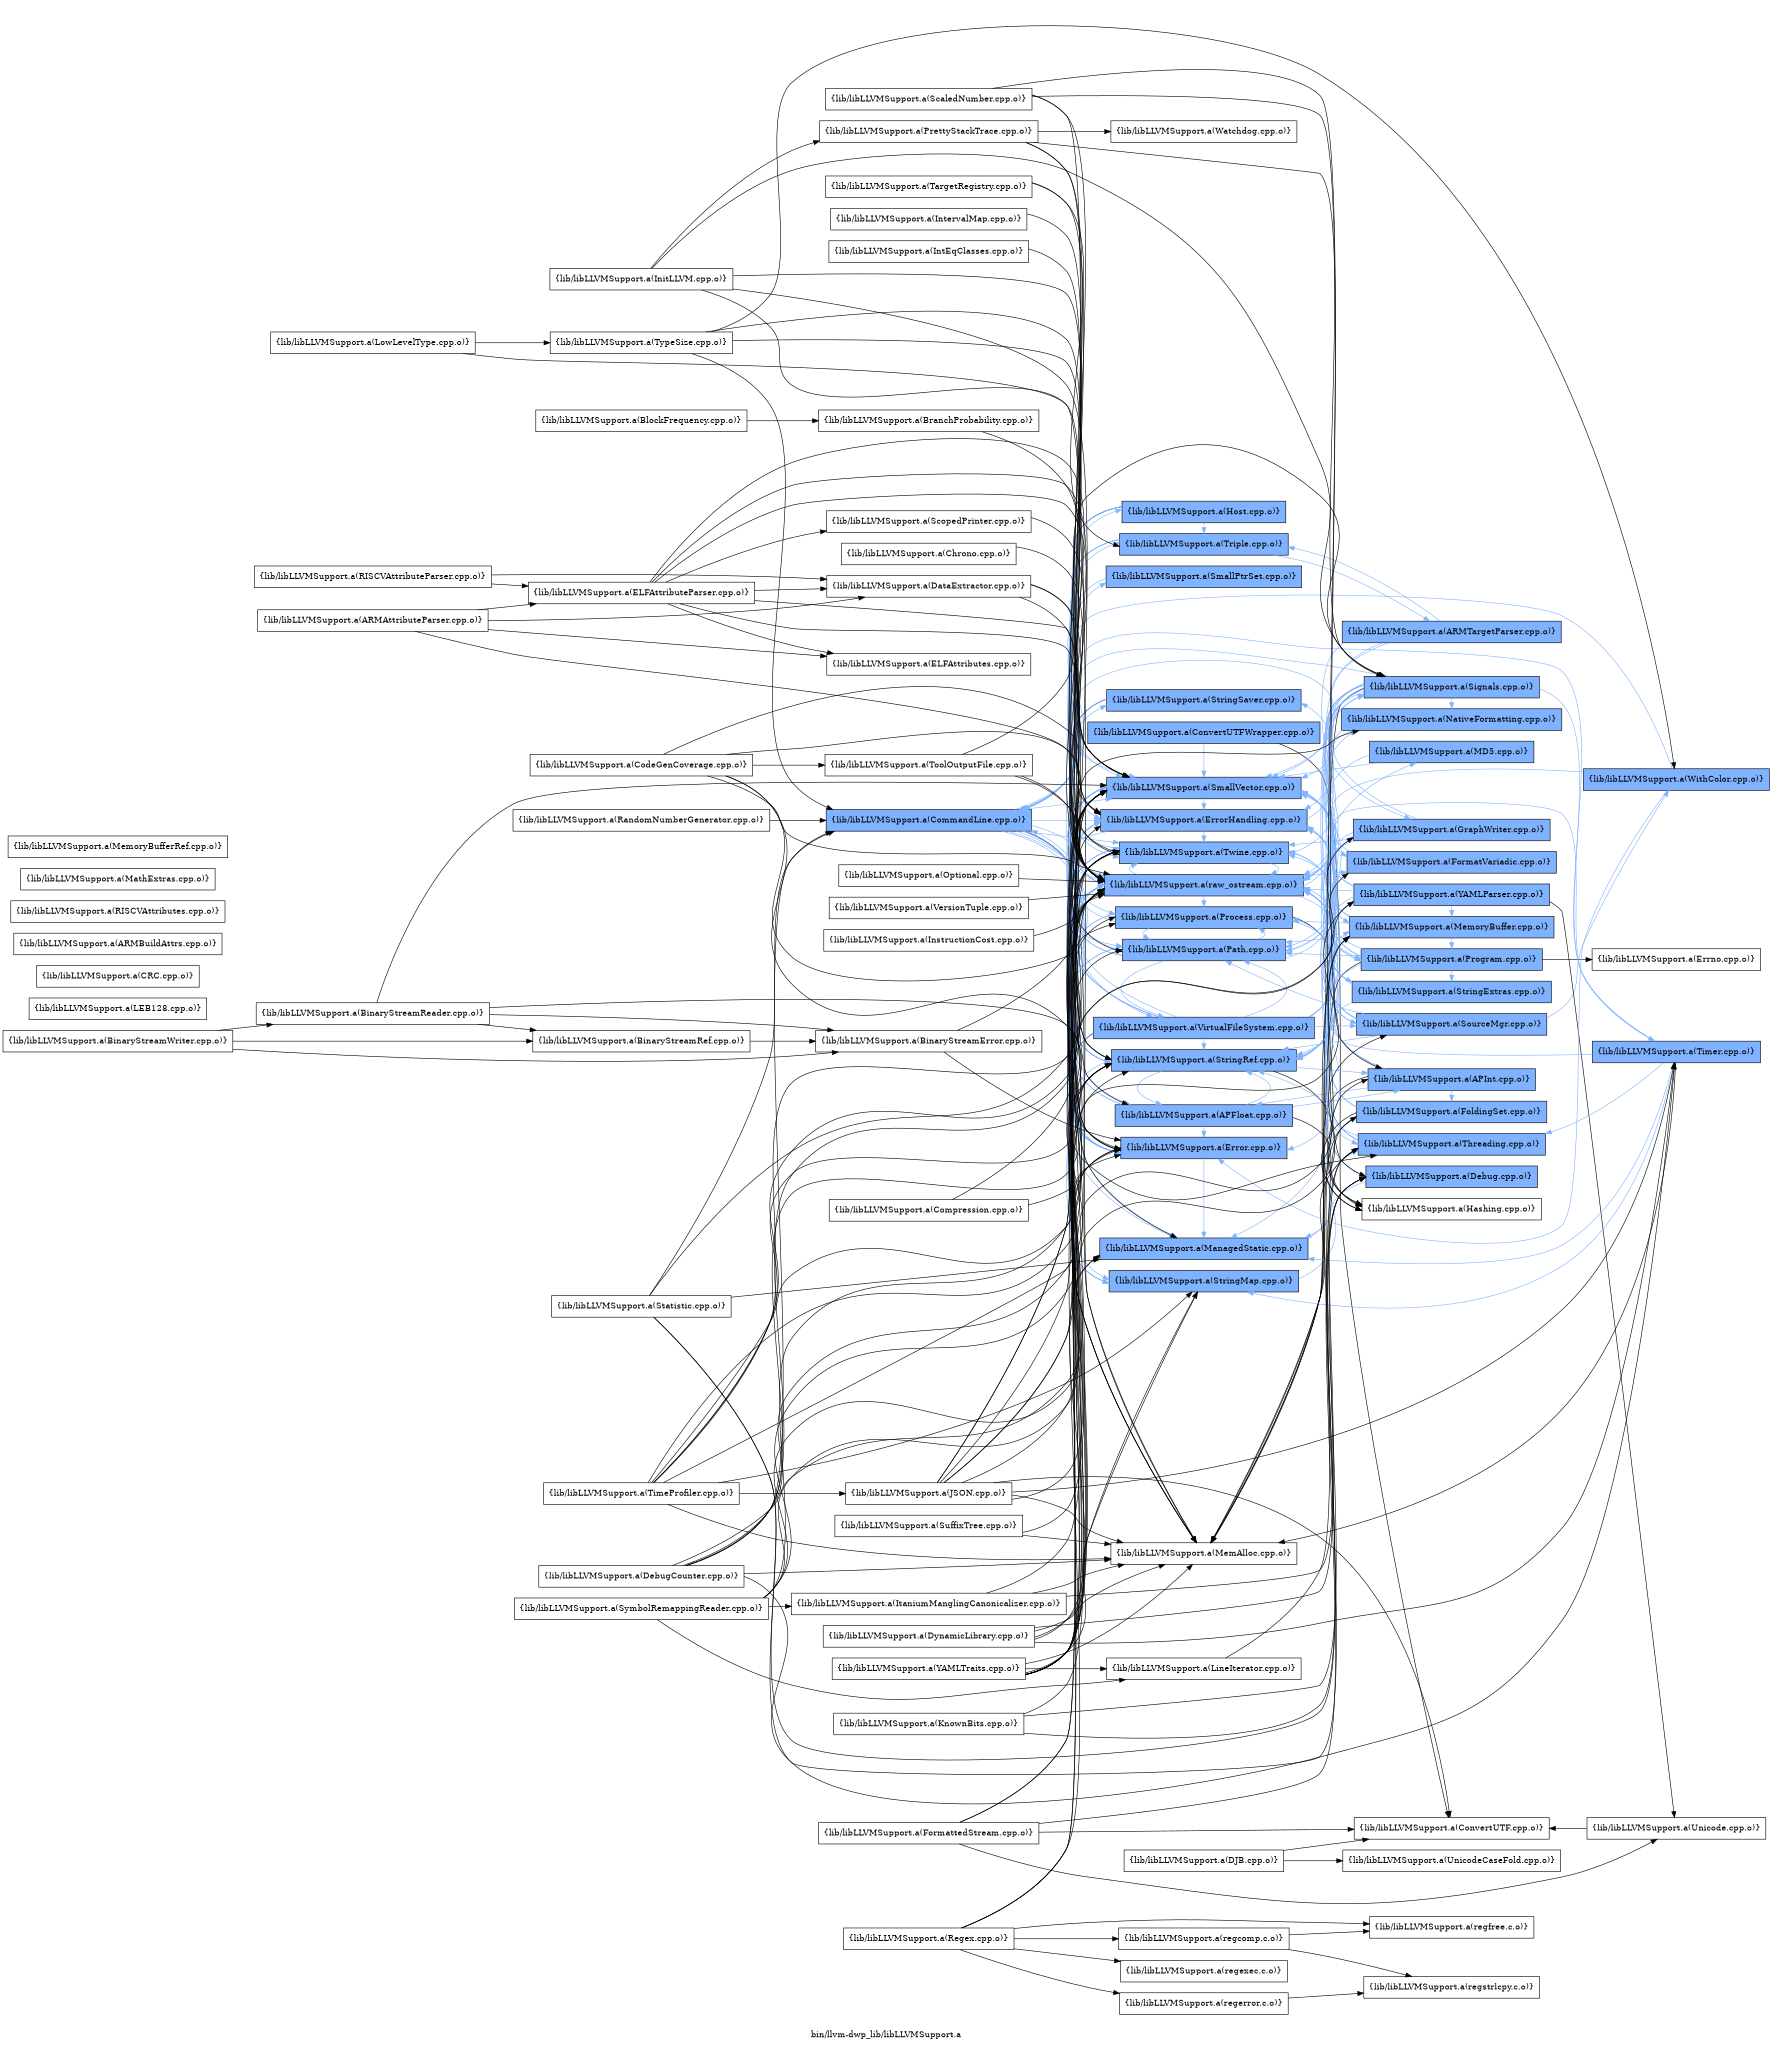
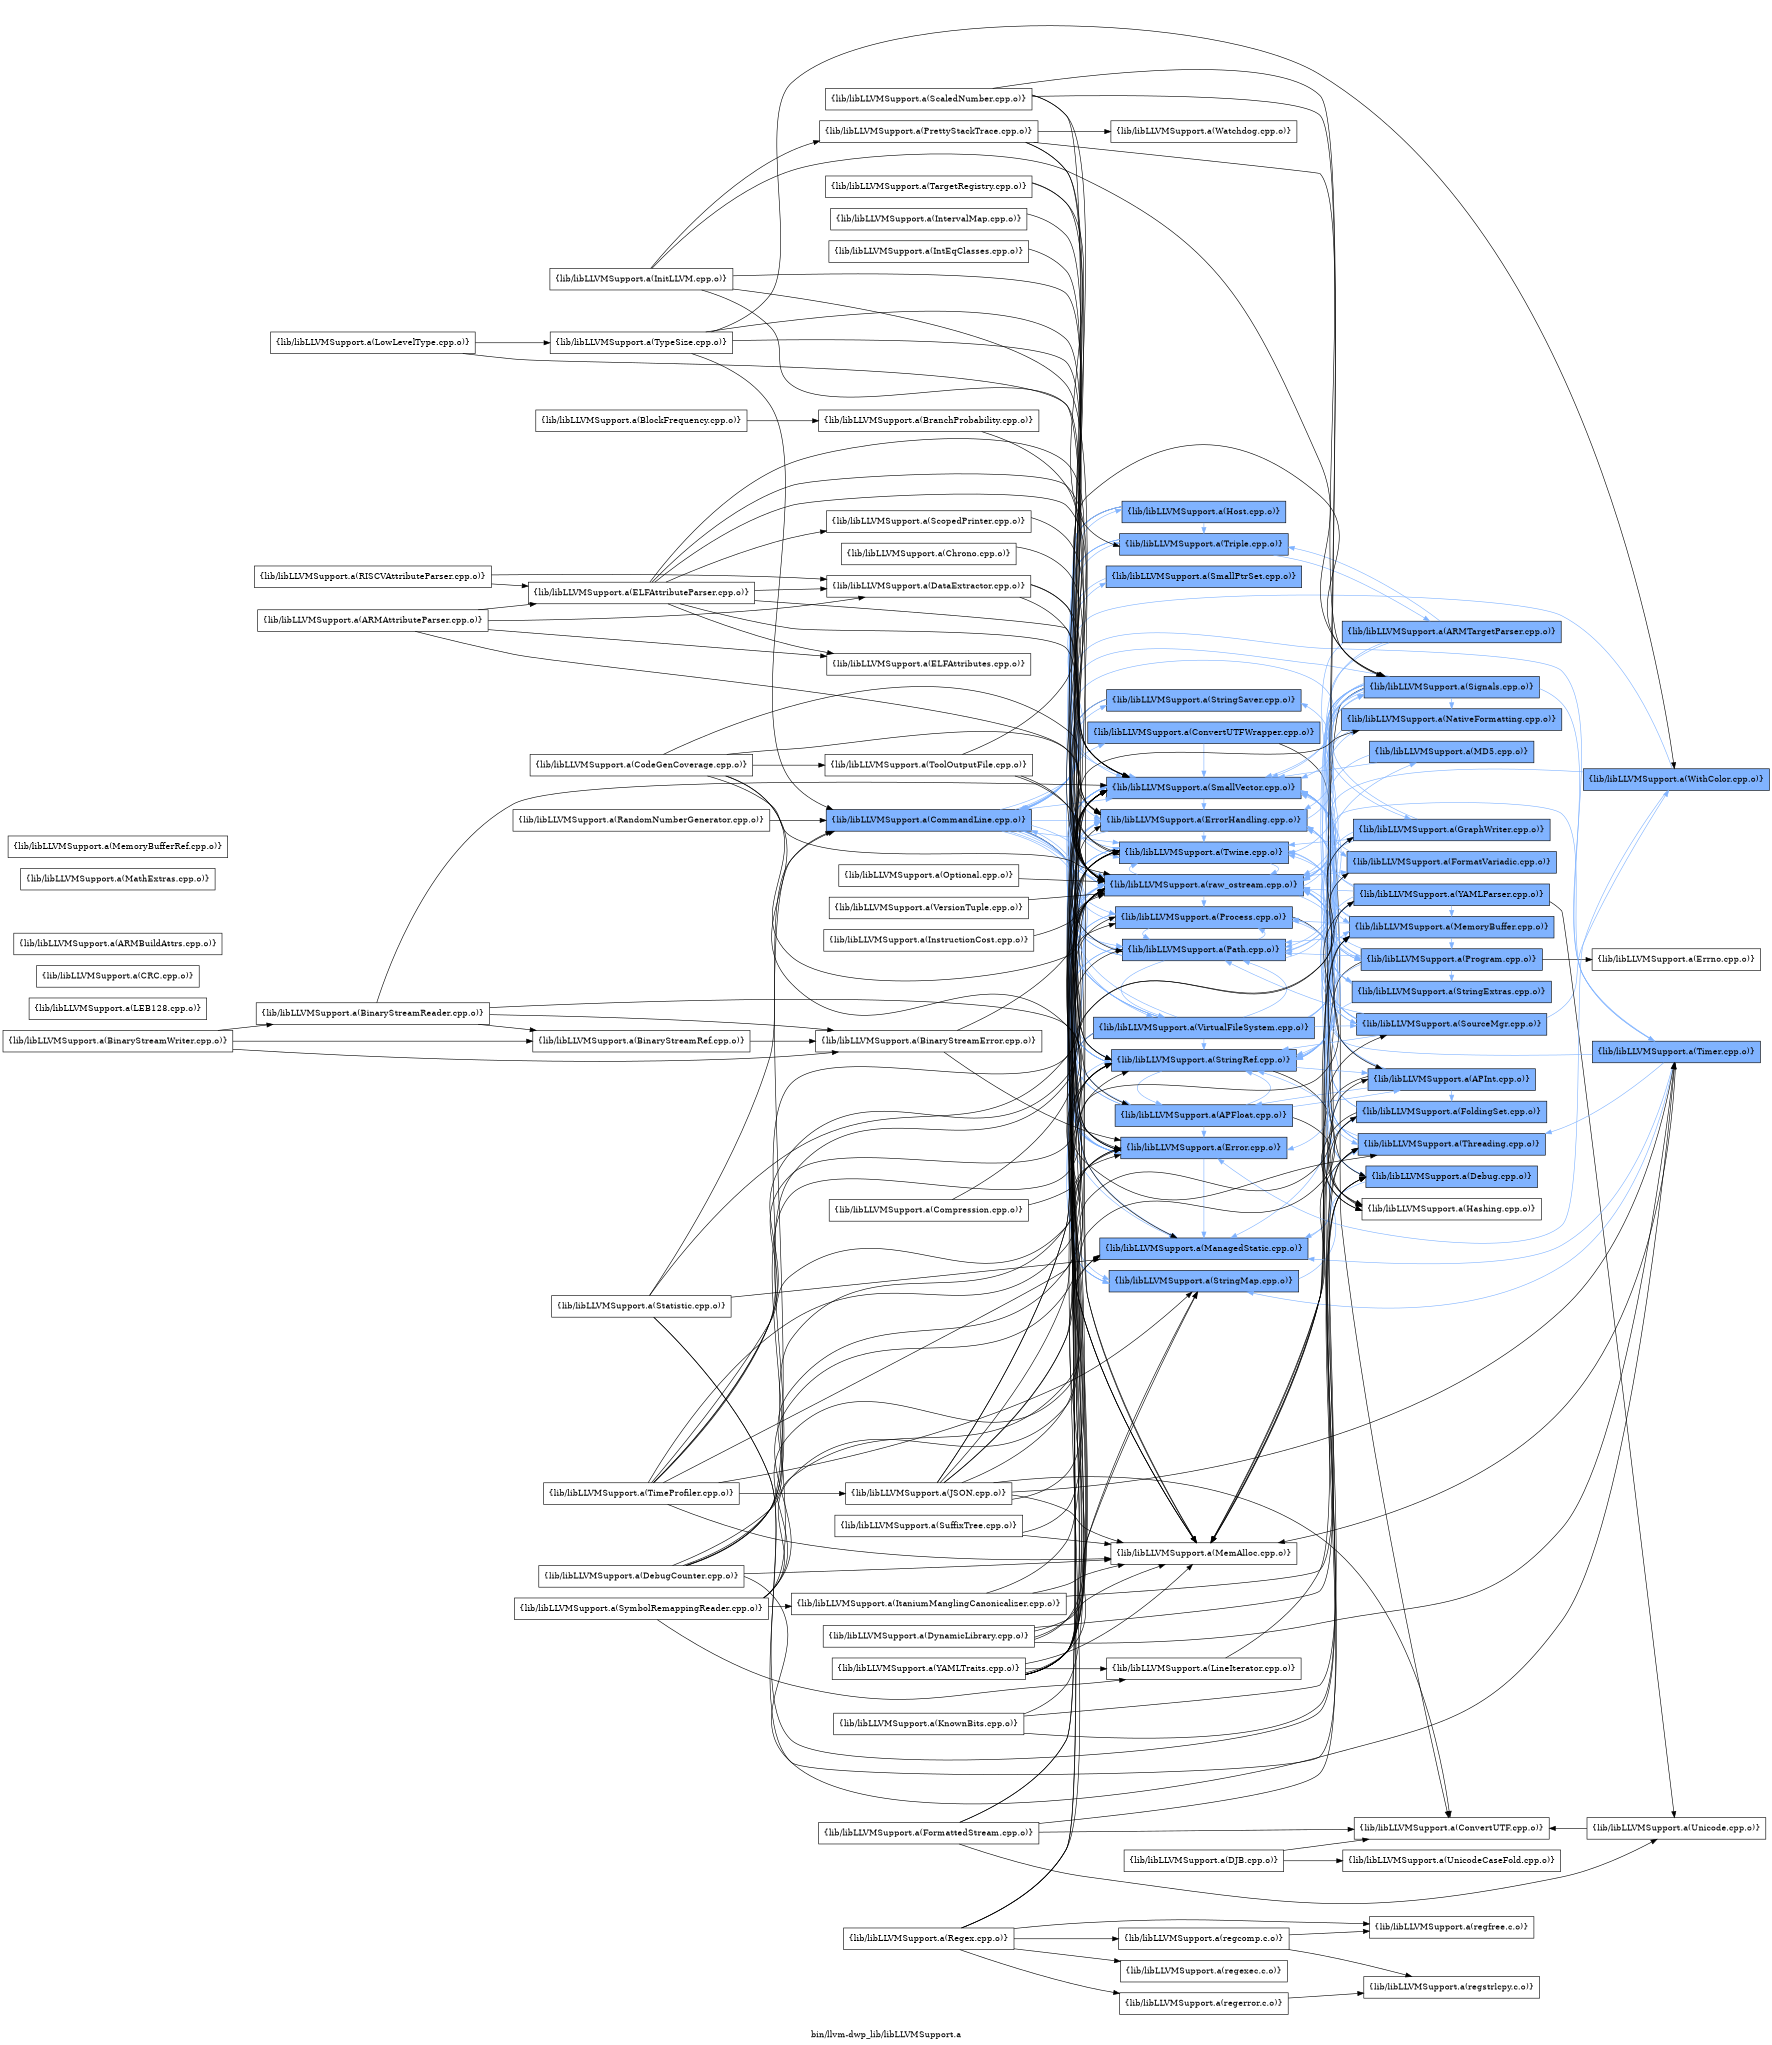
none -> (1032, 799)
(118, 912) -> none
